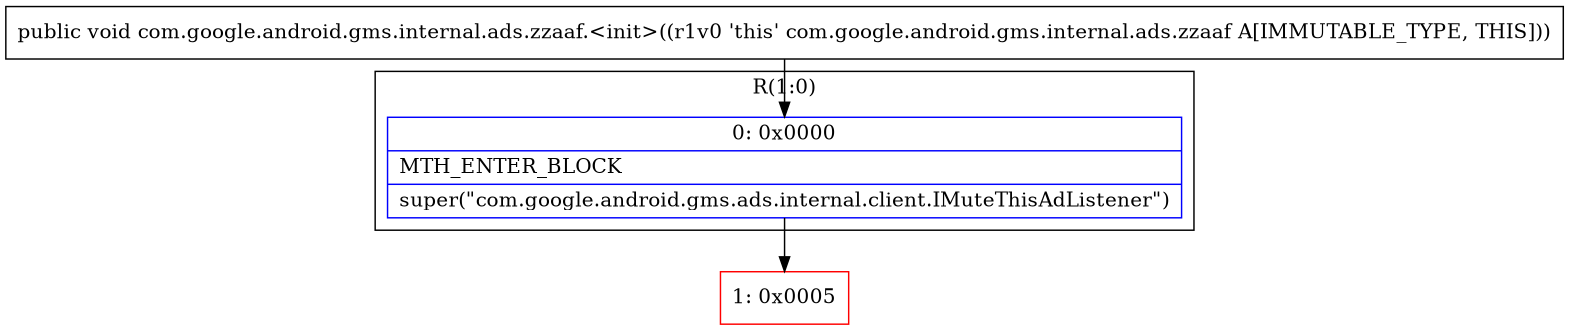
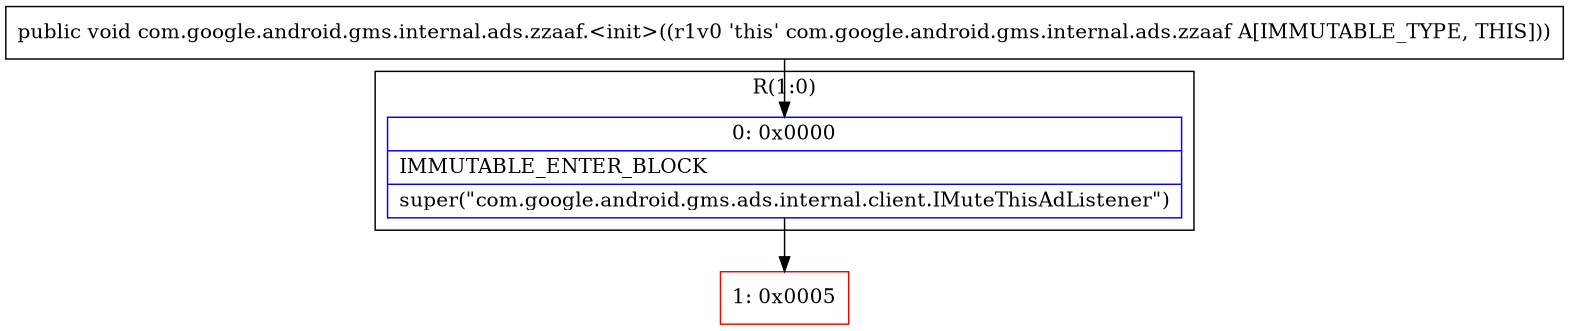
(511, 167) -> (554, 167)
